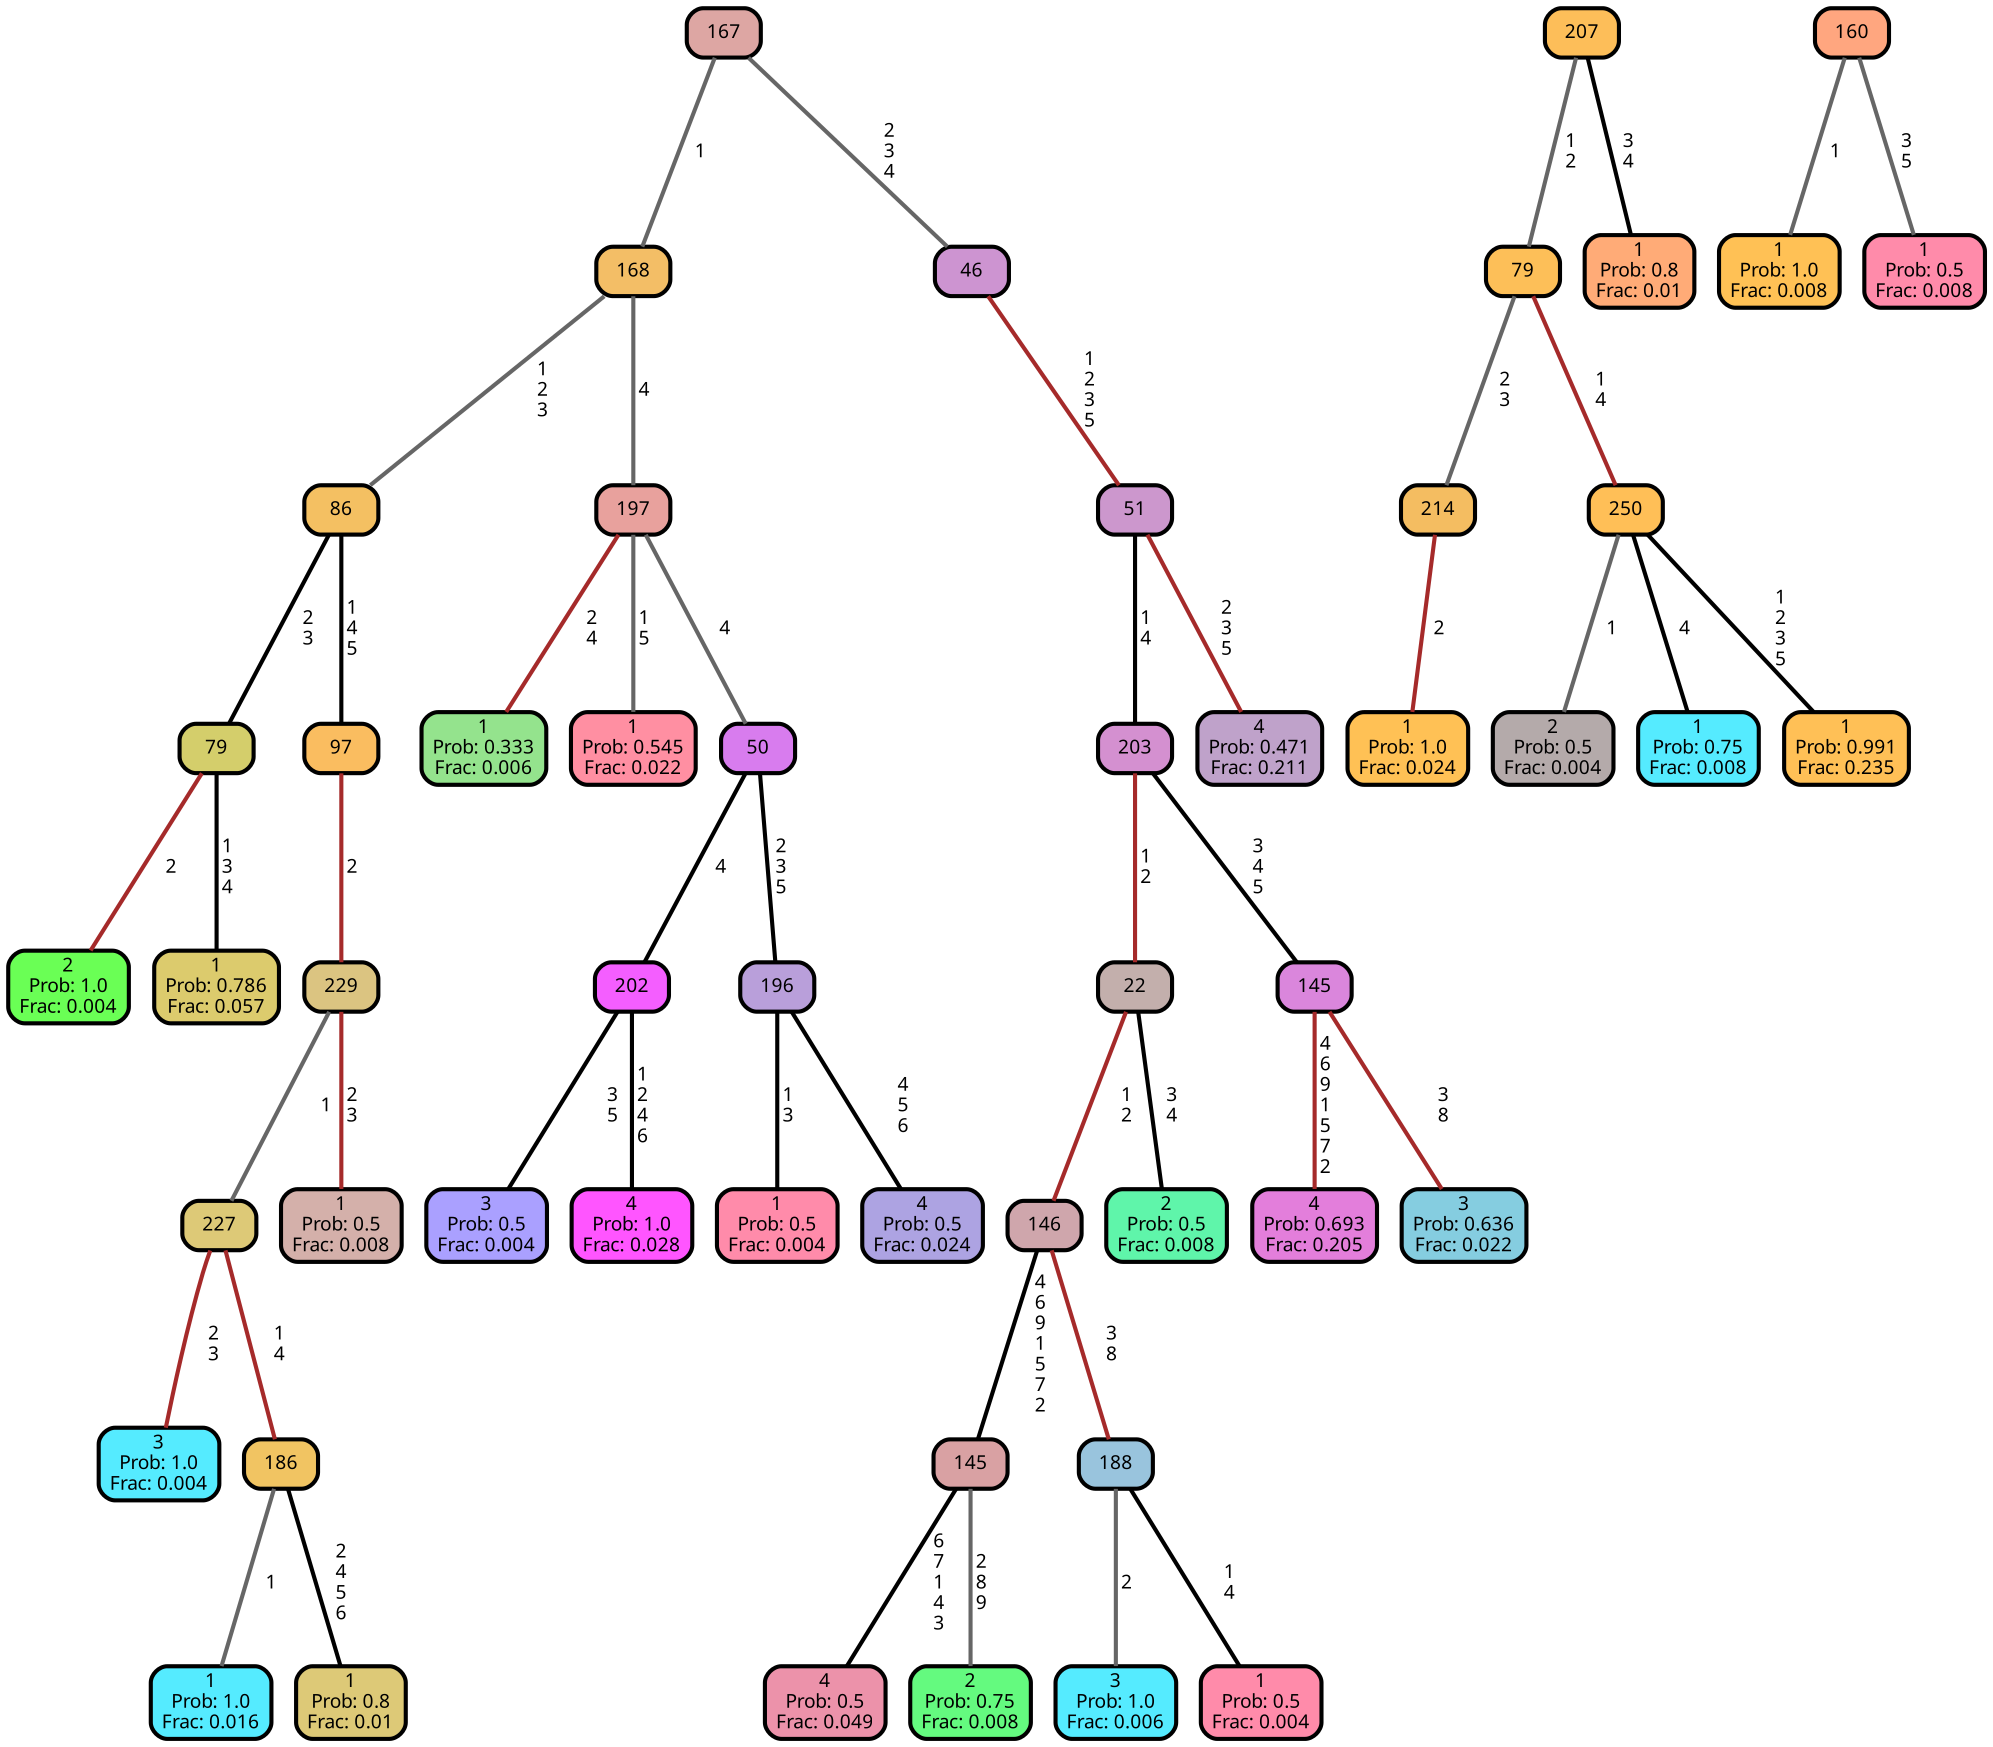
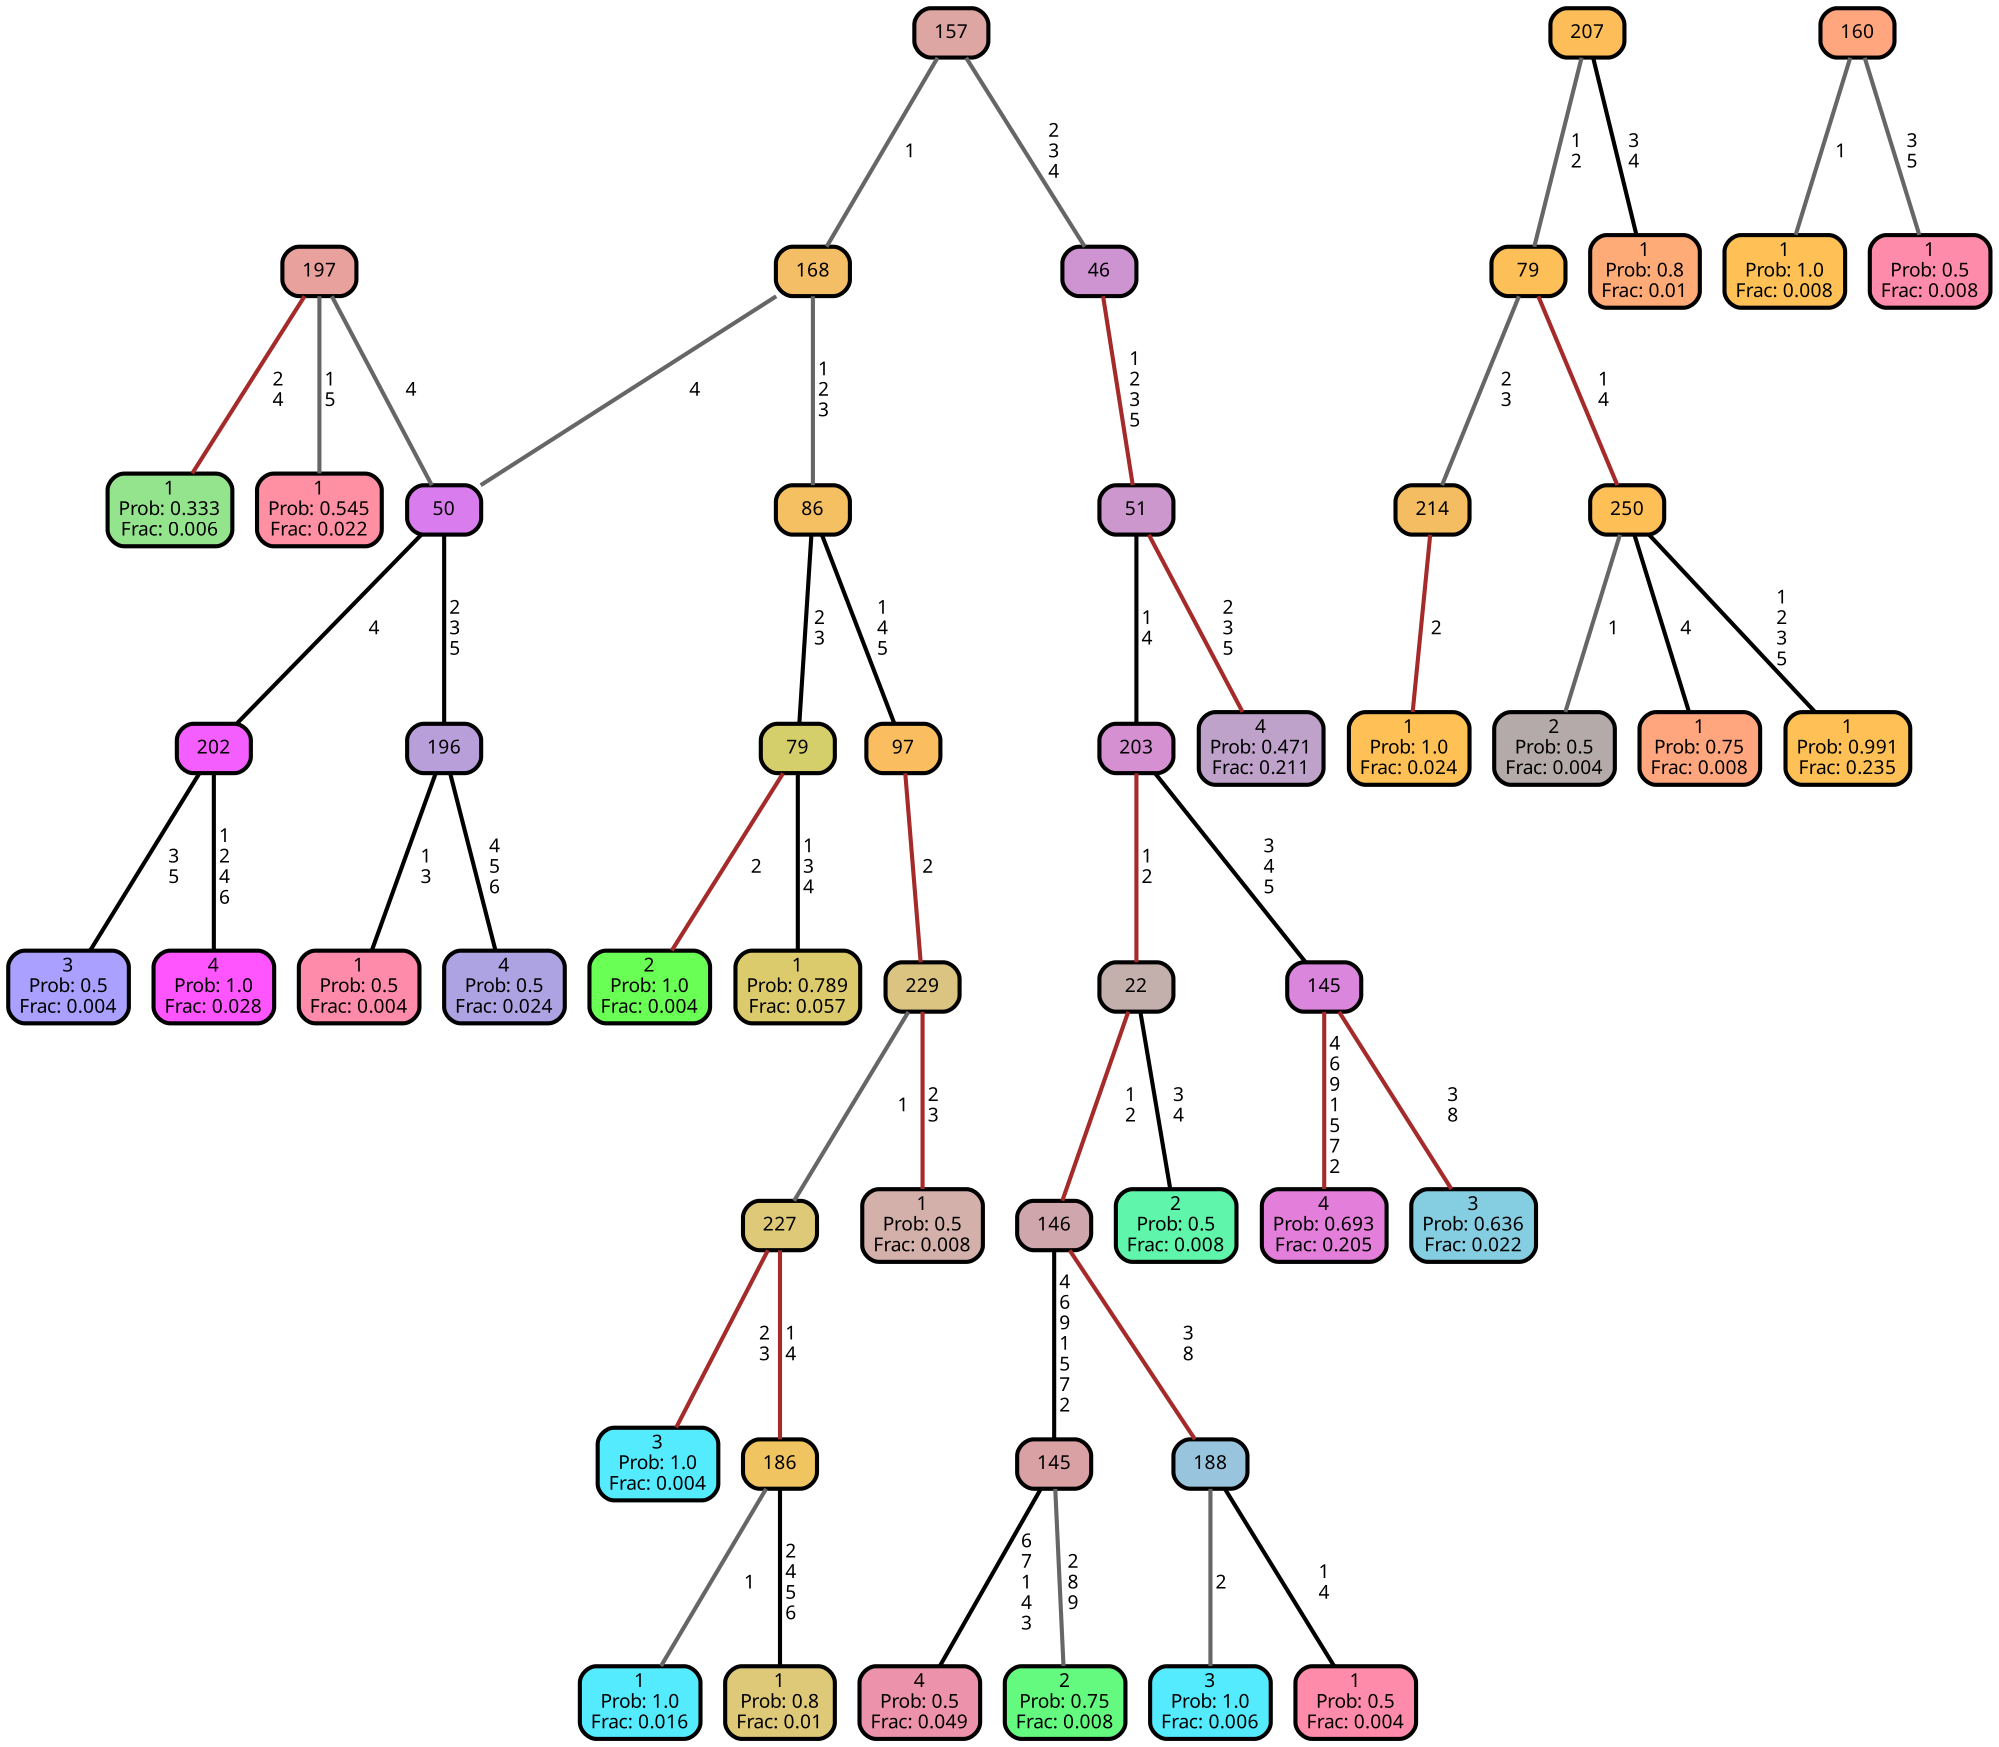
(724, 33) -> (951, 33)
(633, 391) -> (628, 391)
(1698, 748) -> (1700, 748)
(217, 987) -> (798, 987)
